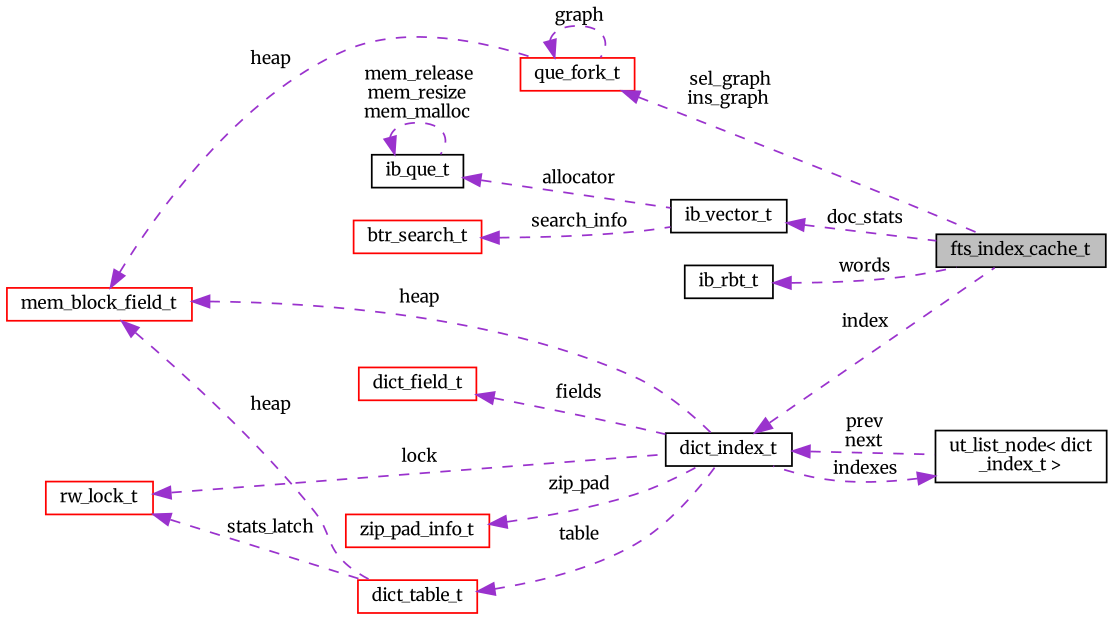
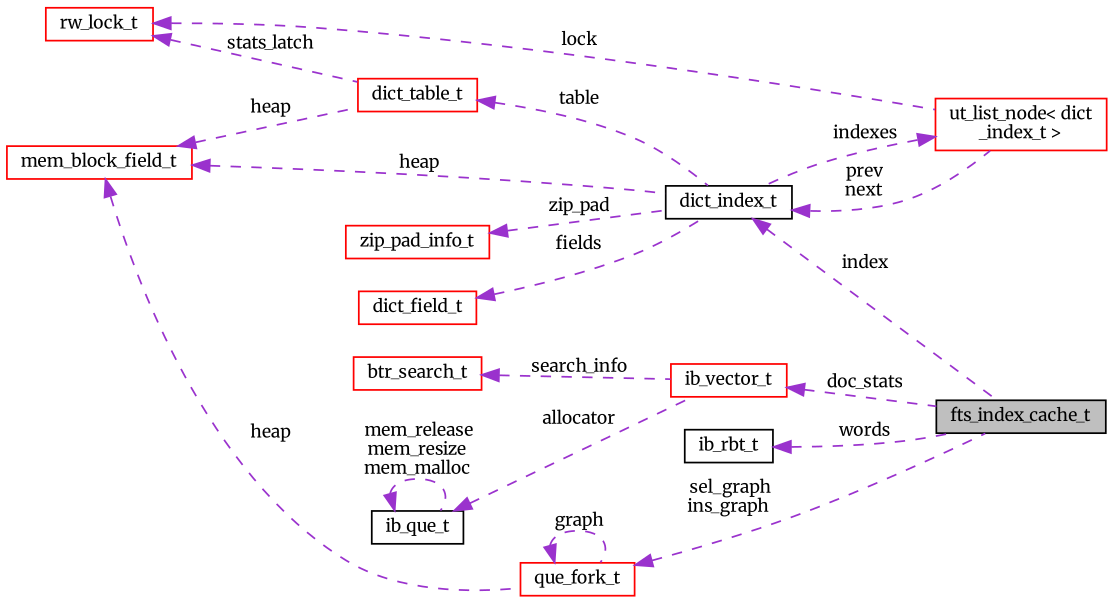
(729, 216) -> (729, 380)
(1021, 456) -> (1021, 124)
(418, 473) -> (555, 53)
